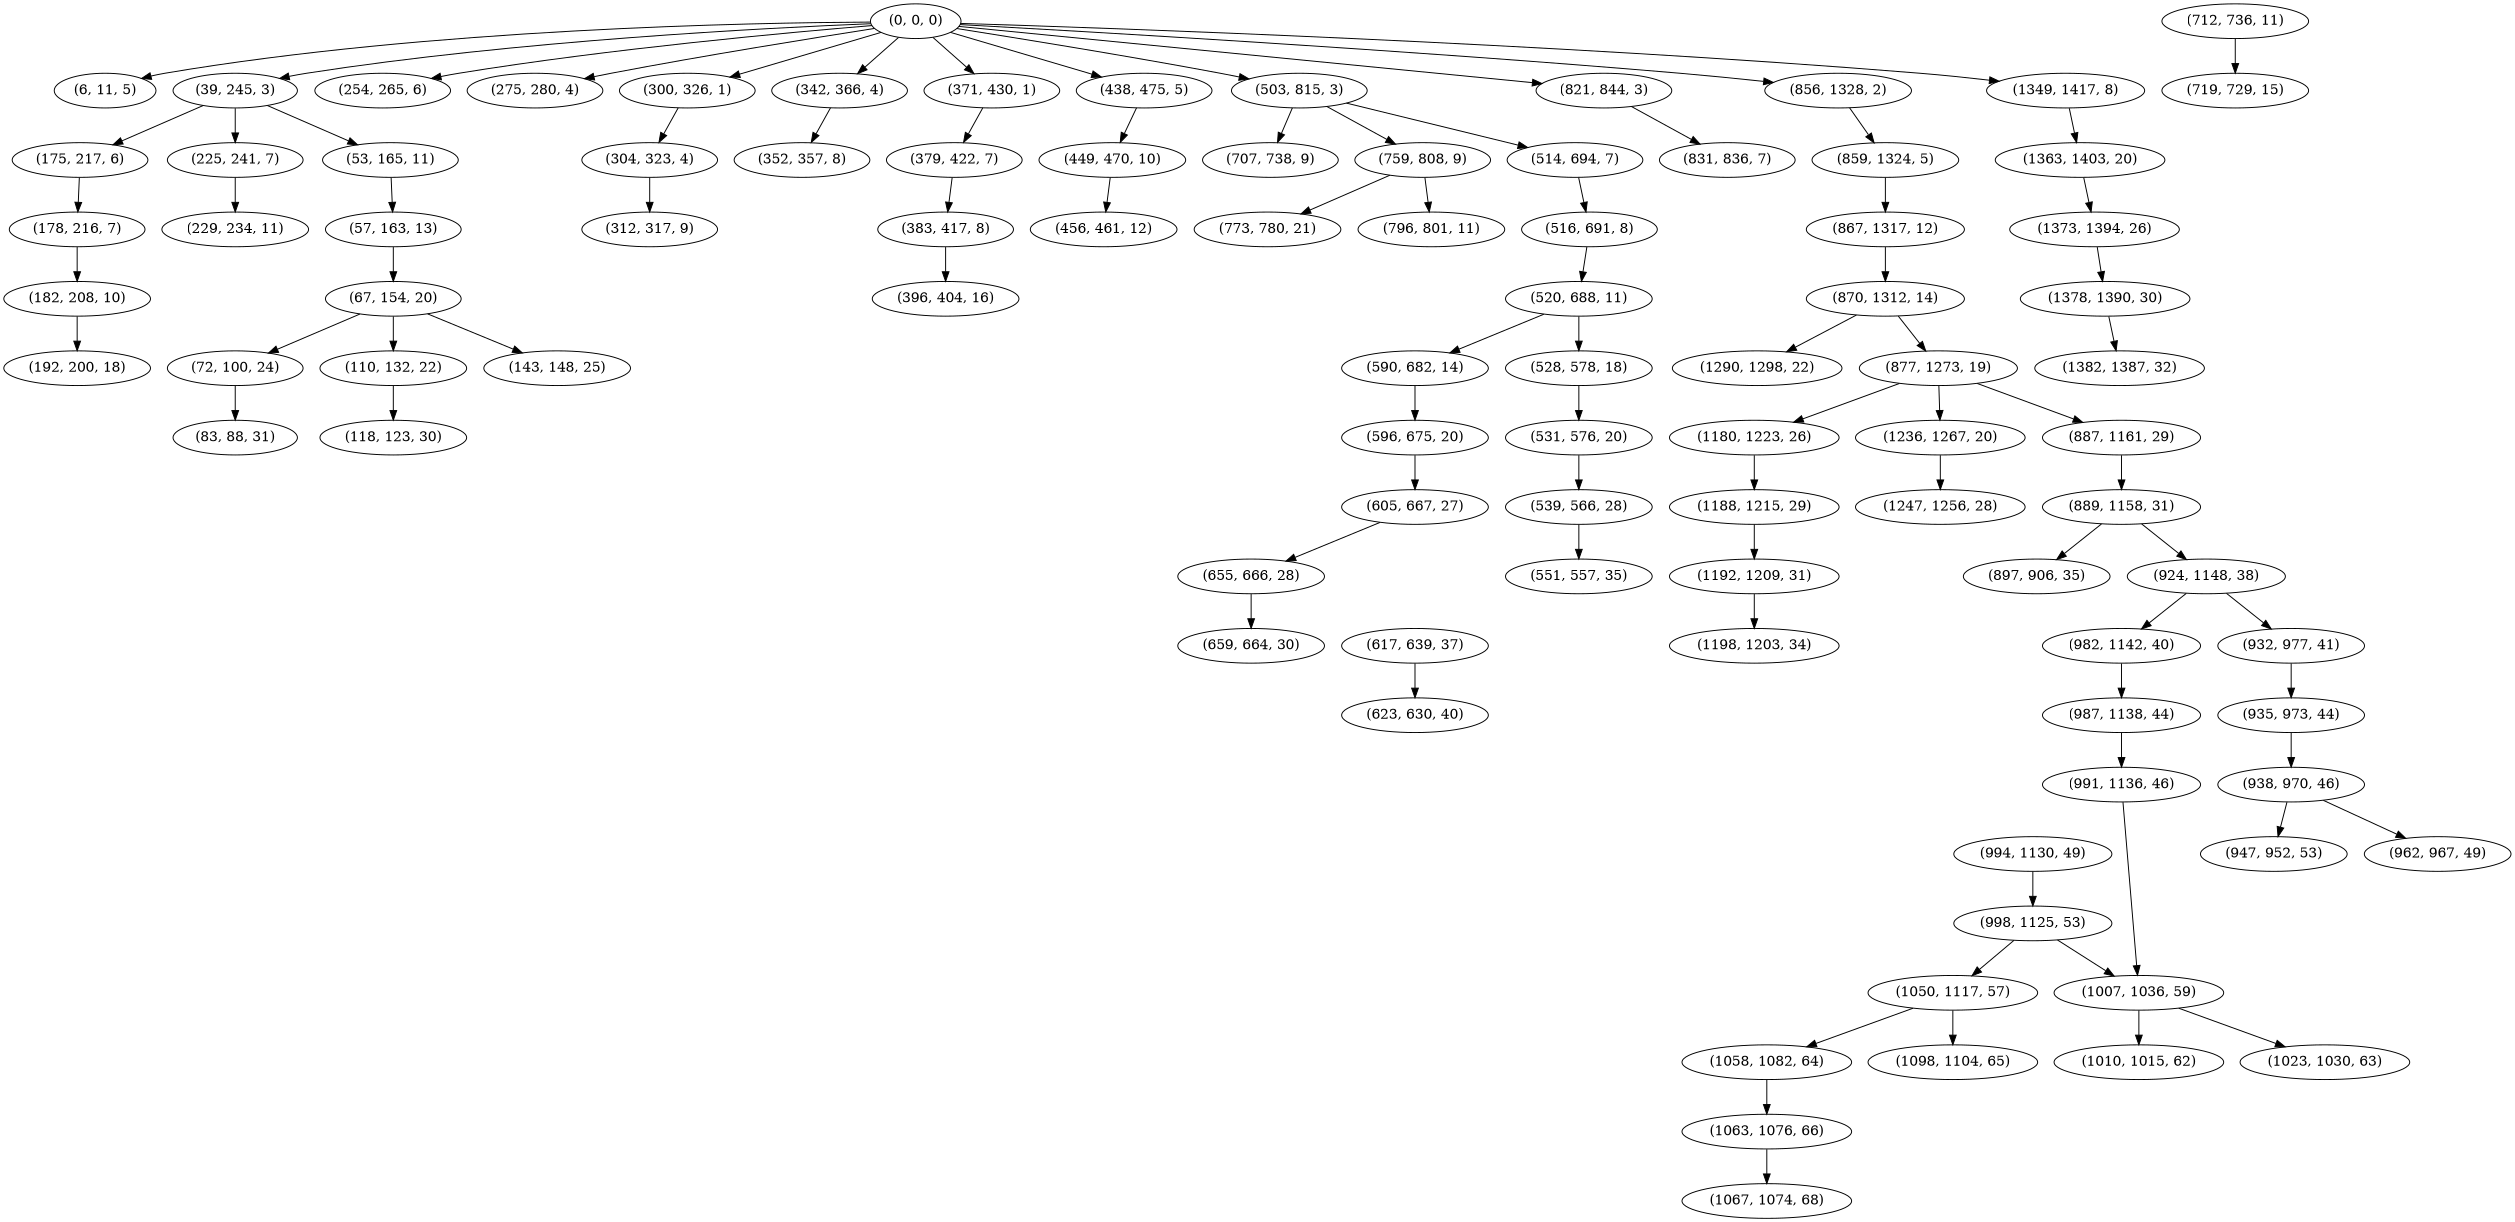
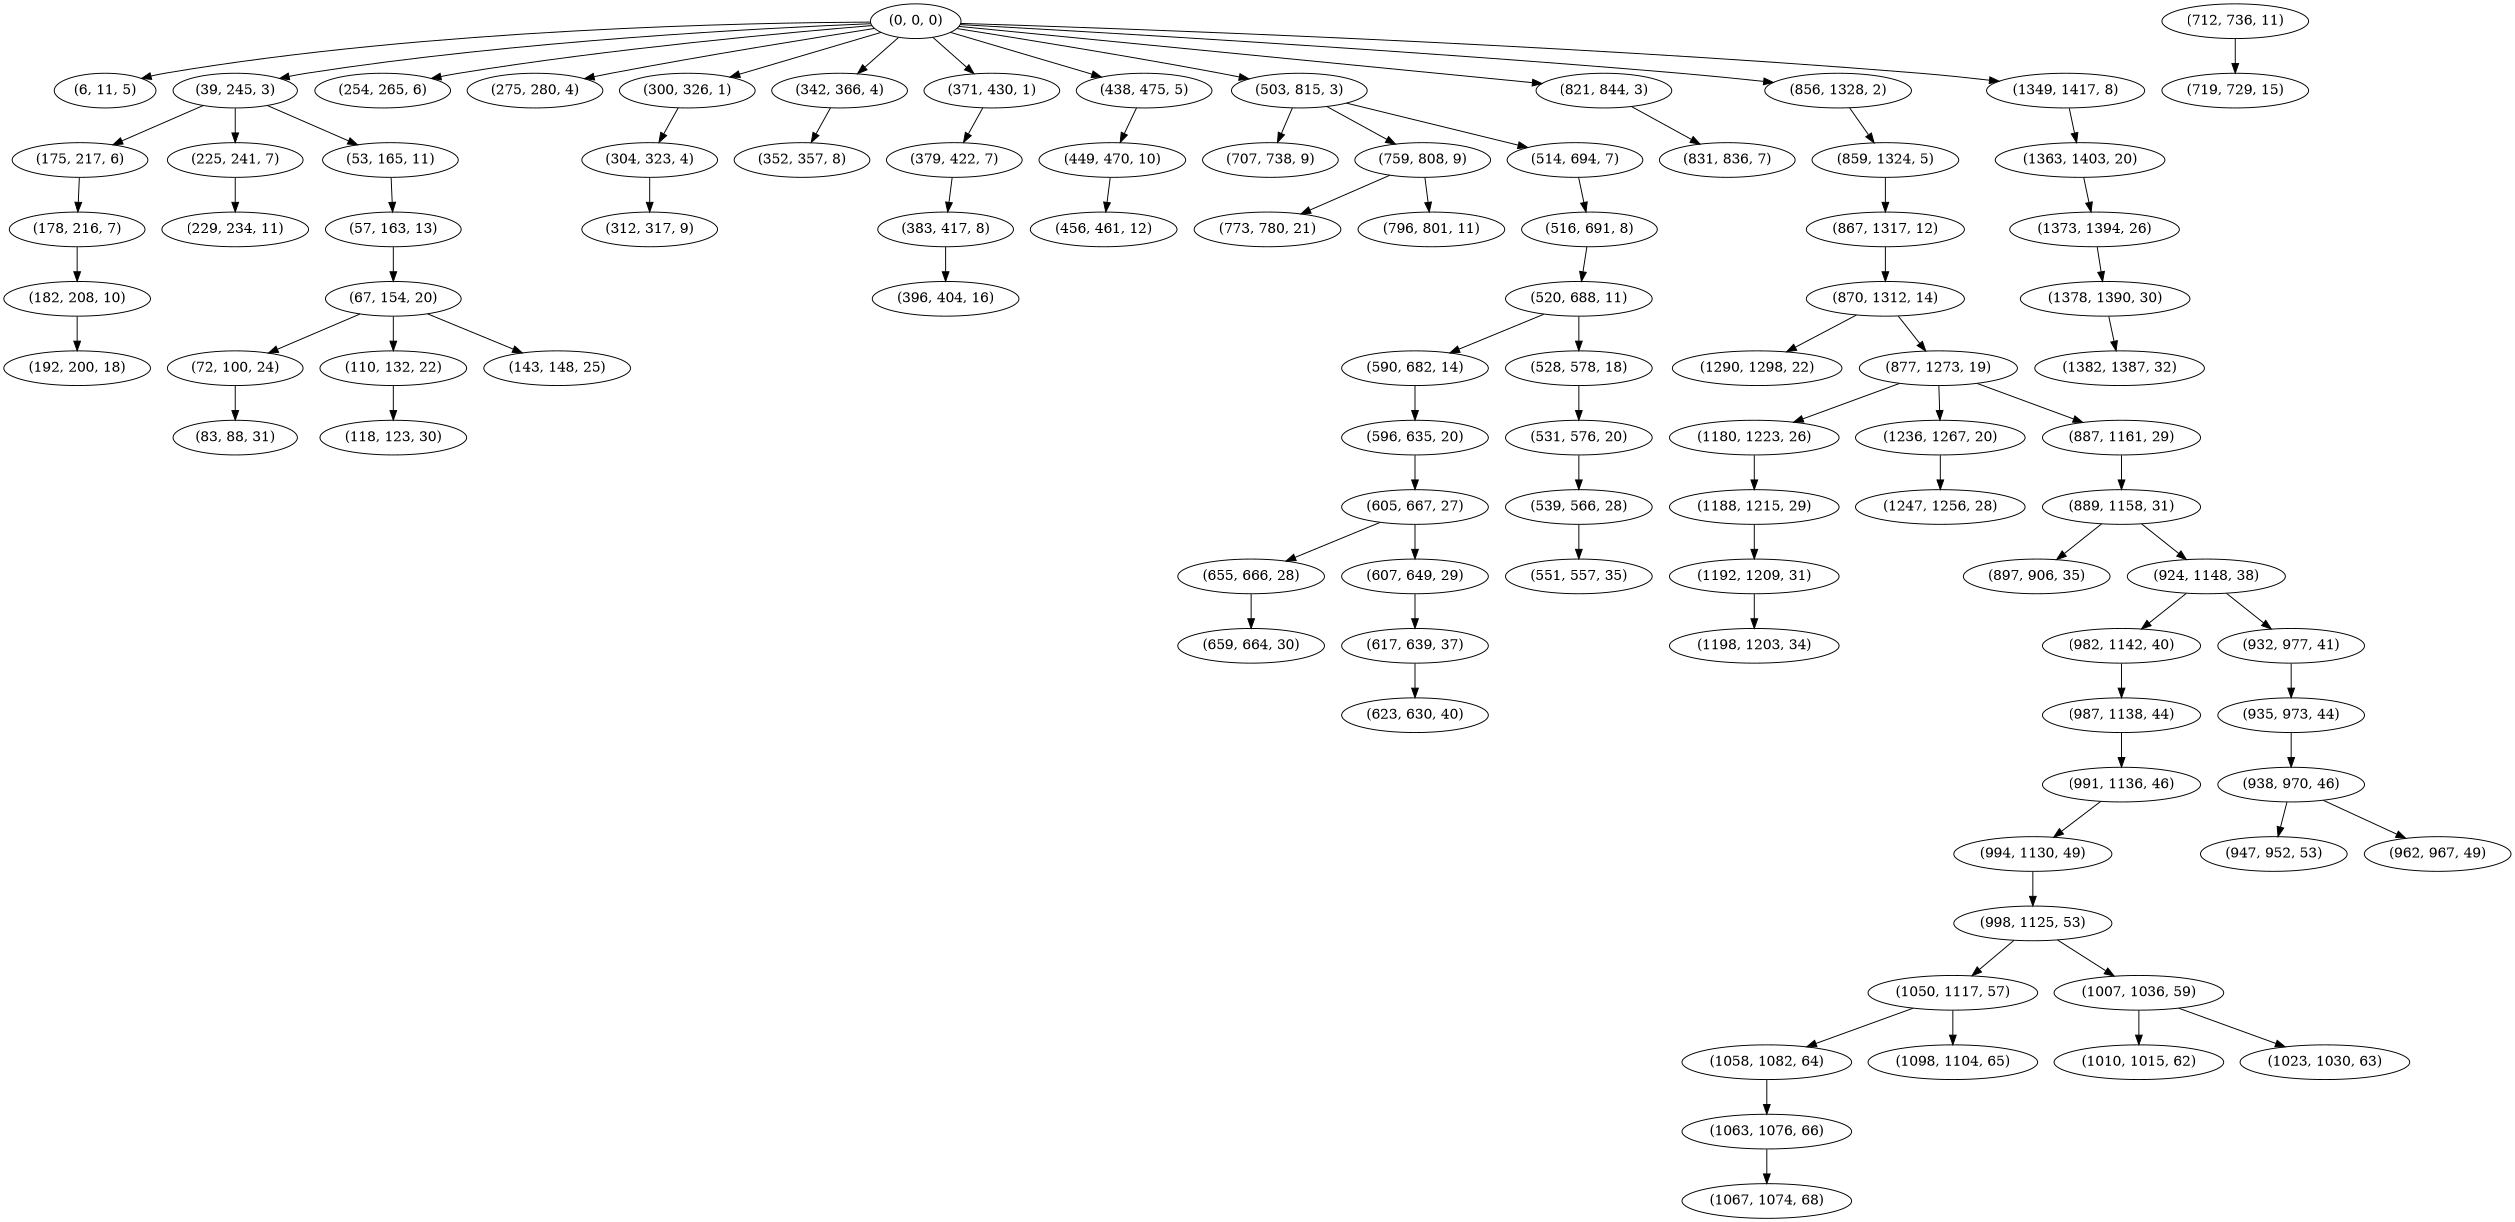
(1415, 438) -> (1415, 438)
none -> (1415, 576)
(2130, 884) -> (2081, 816)
